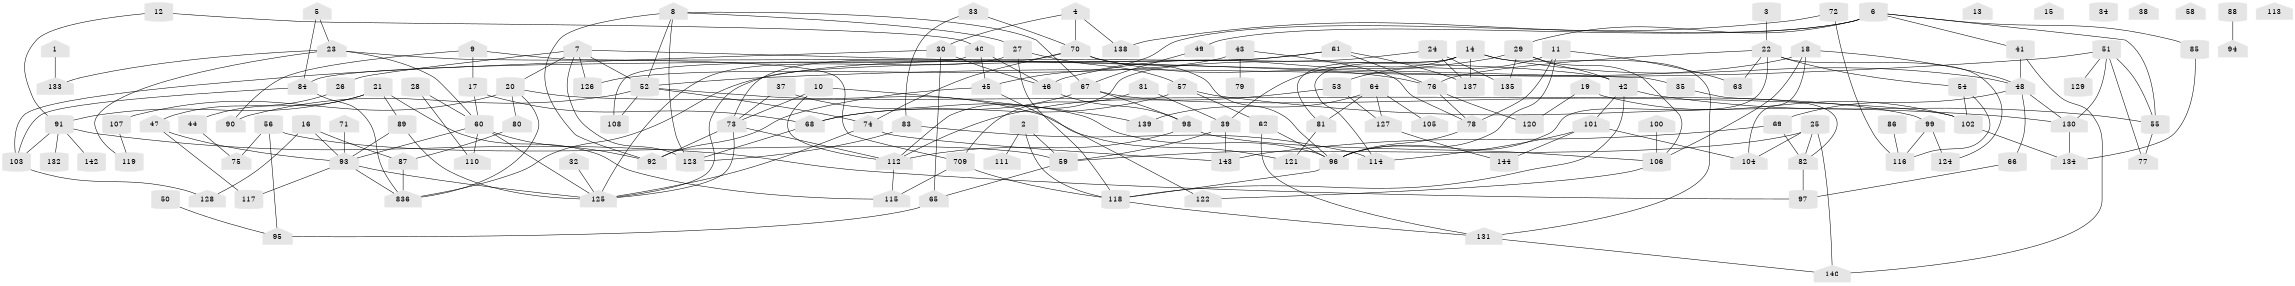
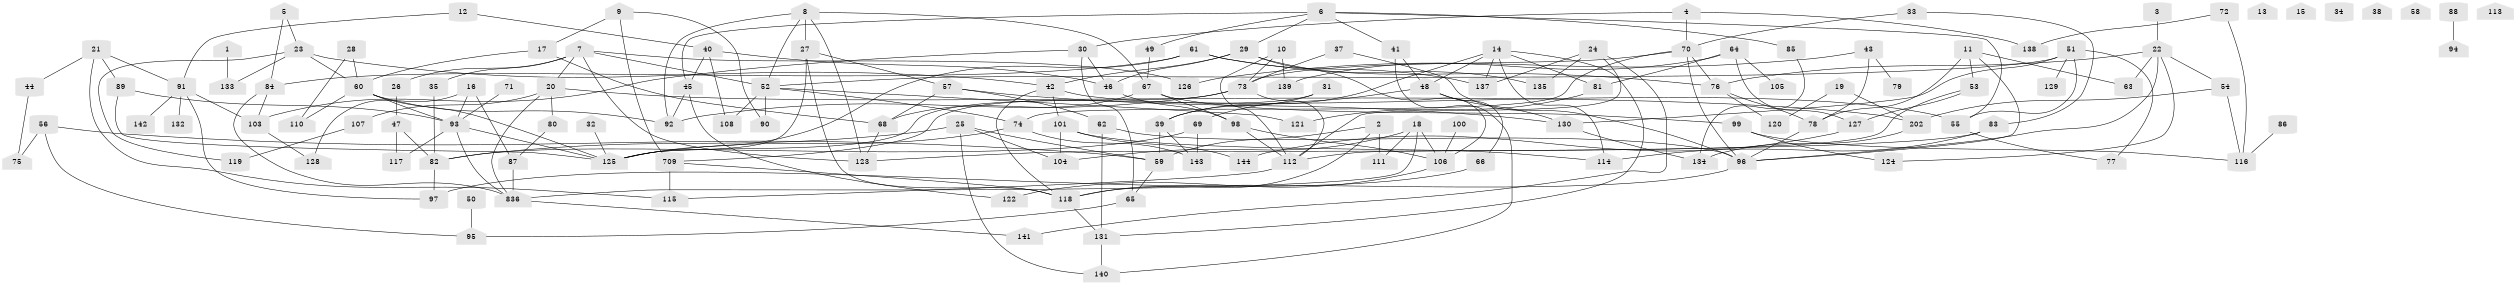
(1902, 59) -> (1398, 143)
(1968, 124) -> (1917, 124)
(253, 151) -> (414, 141)
none -> (1025, 237)
